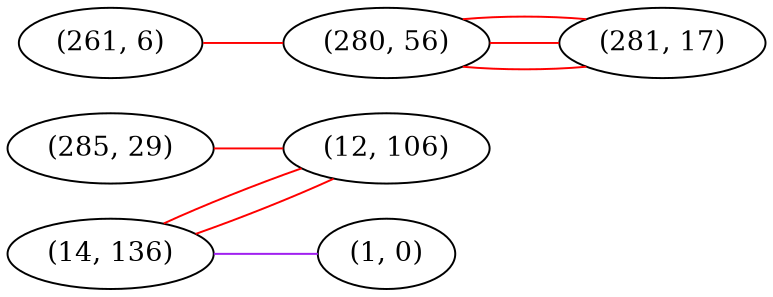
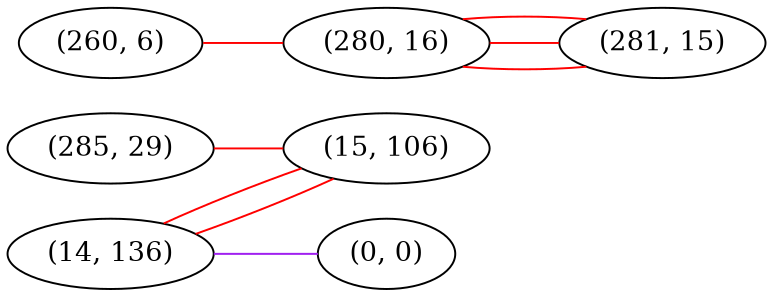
(111, 43) -> (111, 43)
(387, 43) -> (387, 43)
(662, 43) -> (662, 43)
(387, 148) -> (387, 148)
(387, 254) -> (387, 254)
